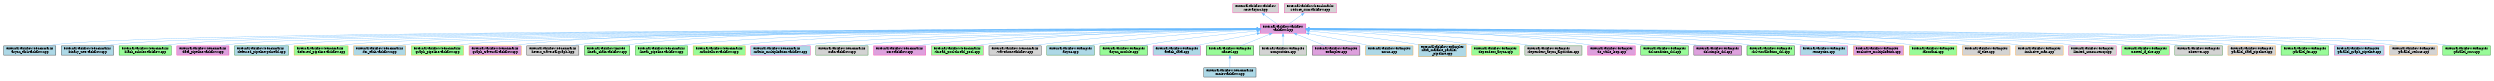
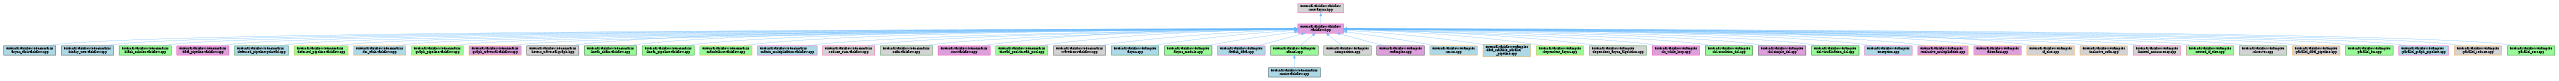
(1295, 19) -> (1081, 34)
(607, 50) -> (611, 50)
(1933, 50) -> (1998, 50)
